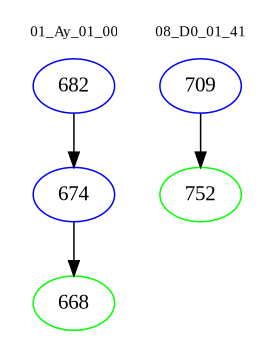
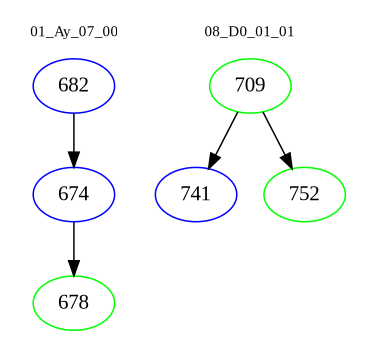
(75, 32) -> (75, 32)
(201, 32) -> (250, 32)
(201, 86) -> (250, 86)
none -> (196, 195)
(74, 303) -> (74, 303)
